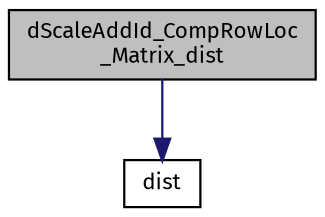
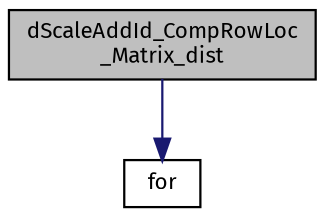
(162, 184) -> (162, 184)
